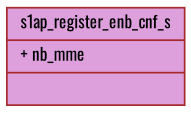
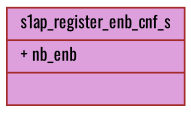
(53, 56) -> (50, 56)
